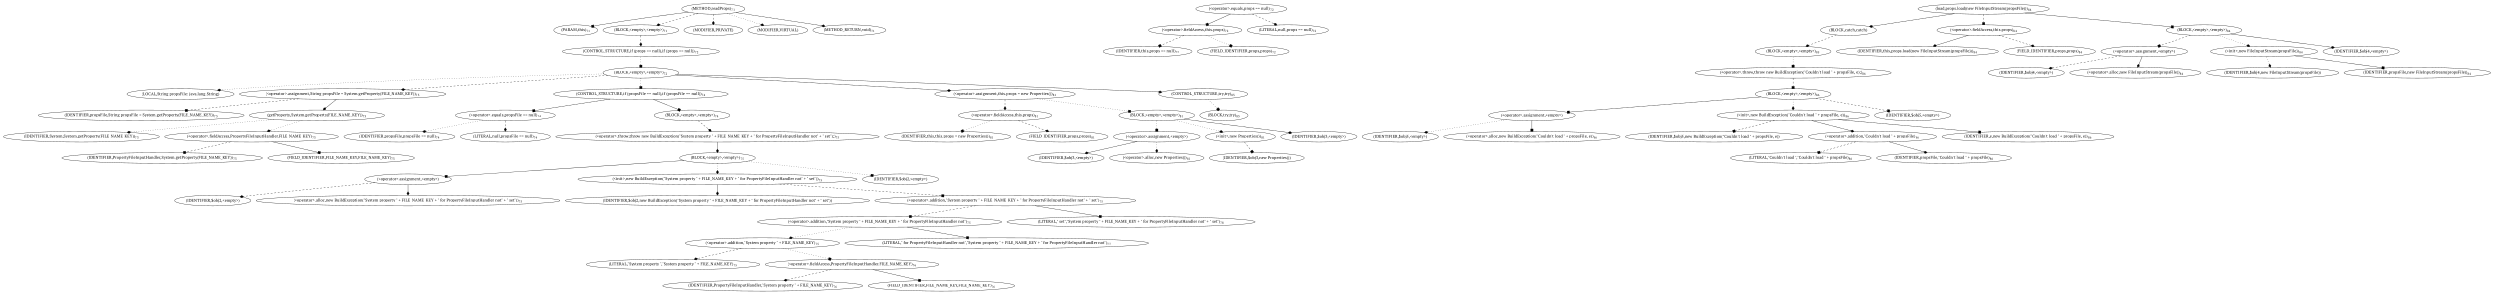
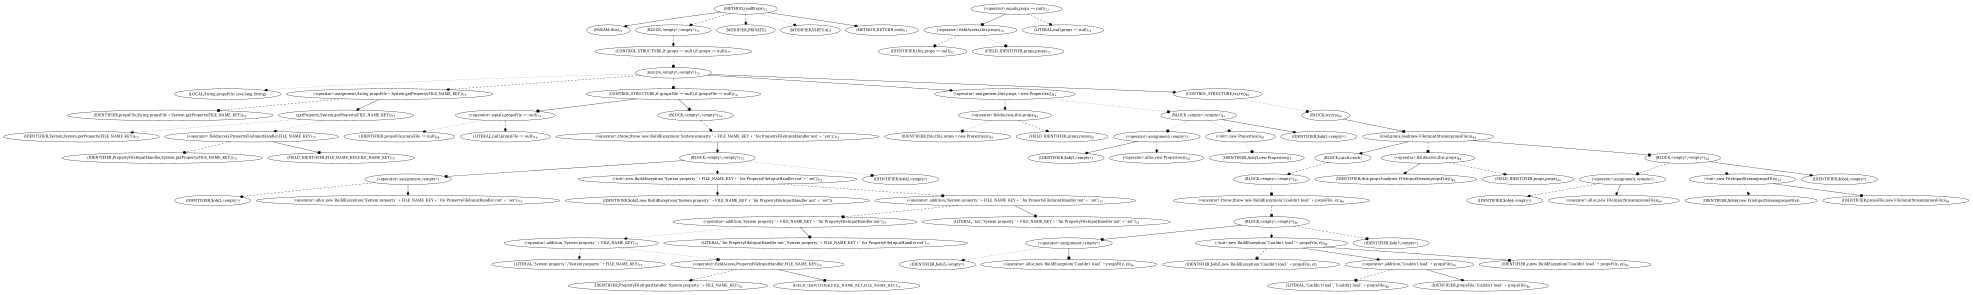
(641, 18) -> (674, 18)
none -> (1373, 125)
(438, 136) -> (438, 136)
(1248, 146) -> (1248, 146)
